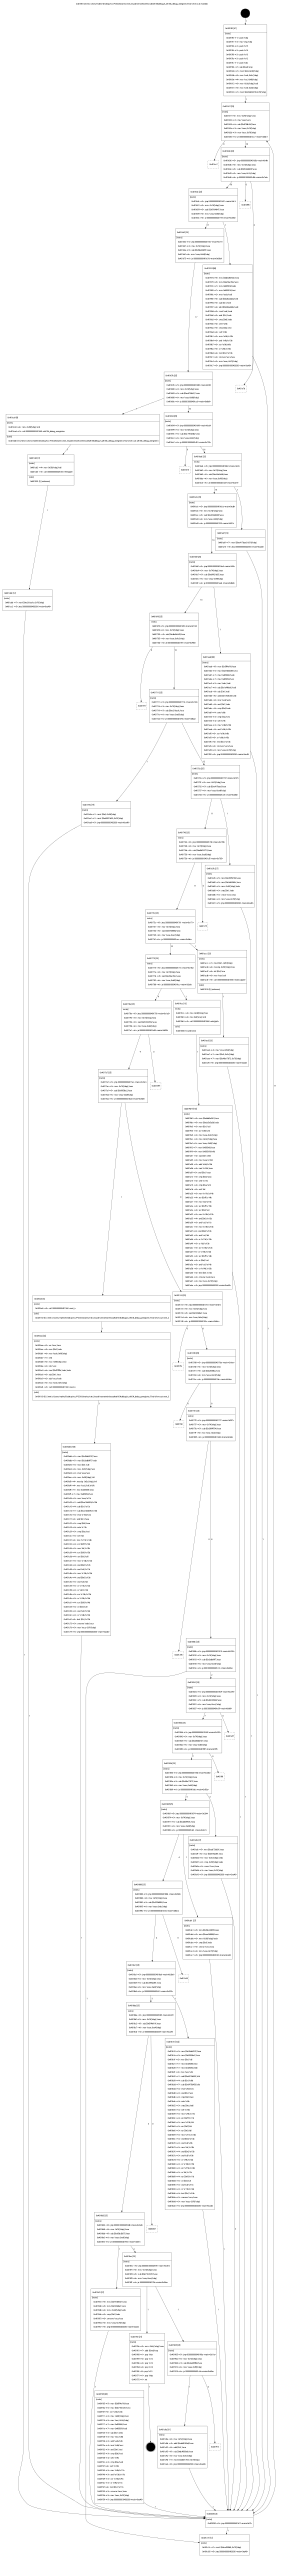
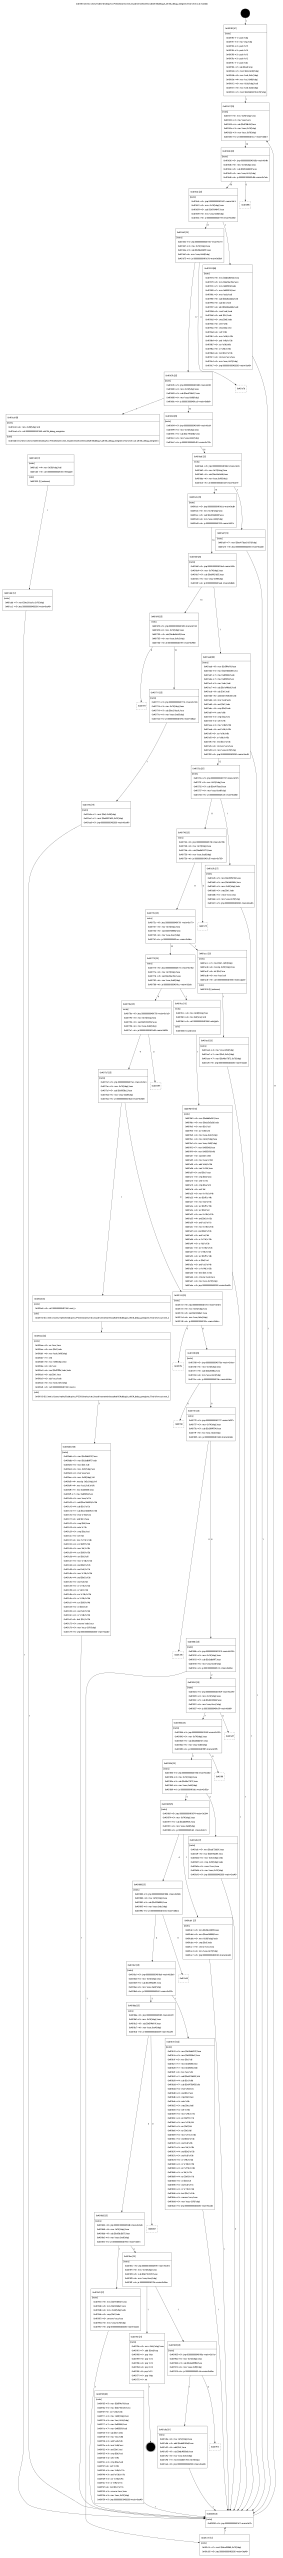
(213, 164) -> none
(254, 284) -> (198, 336)
(67, 449) -> none
(185, 470) -> none
(192, 744) -> (218, 761)
(227, 2530) -> (224, 2532)
